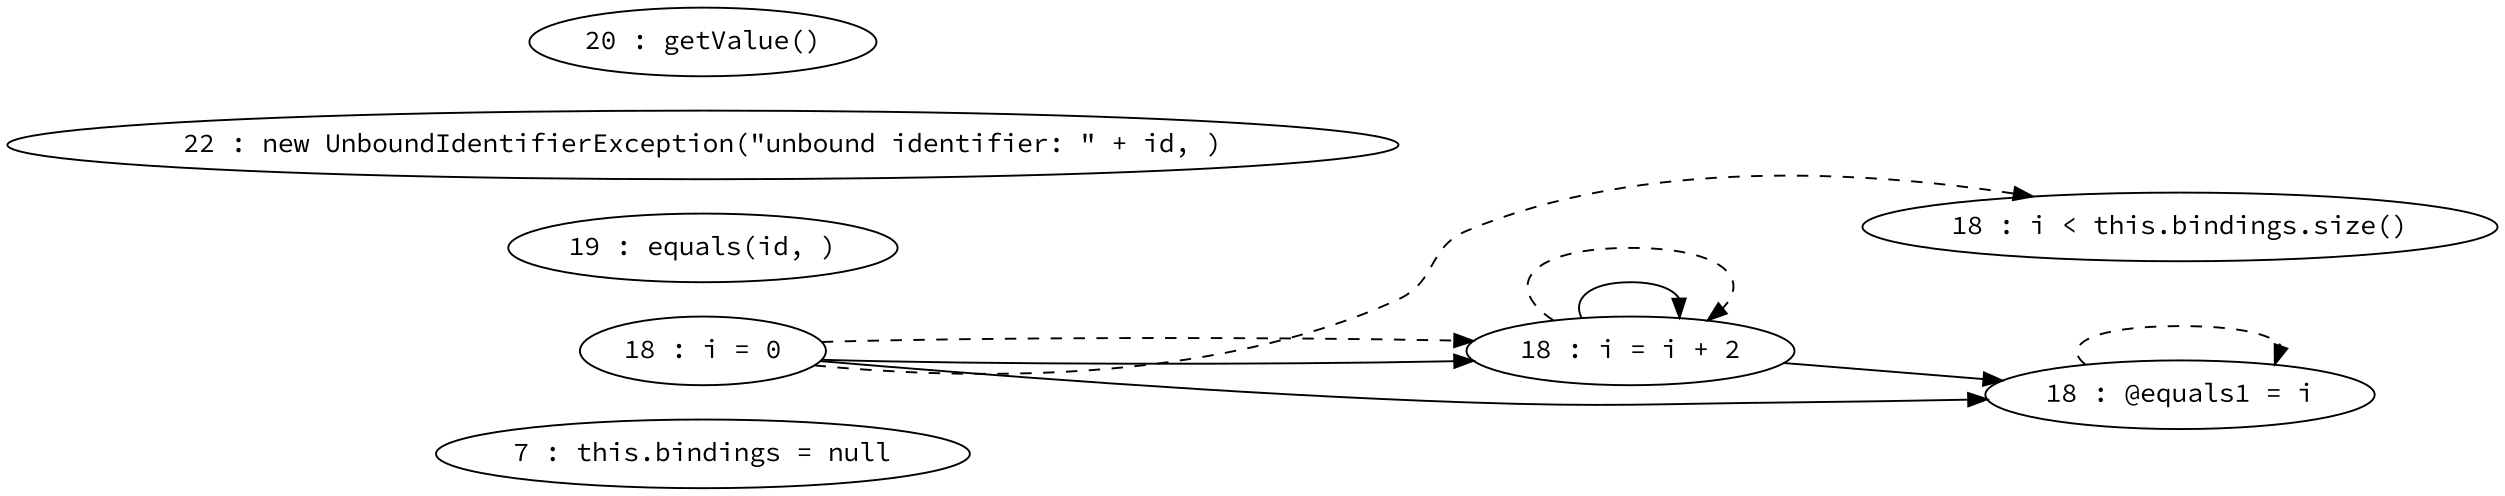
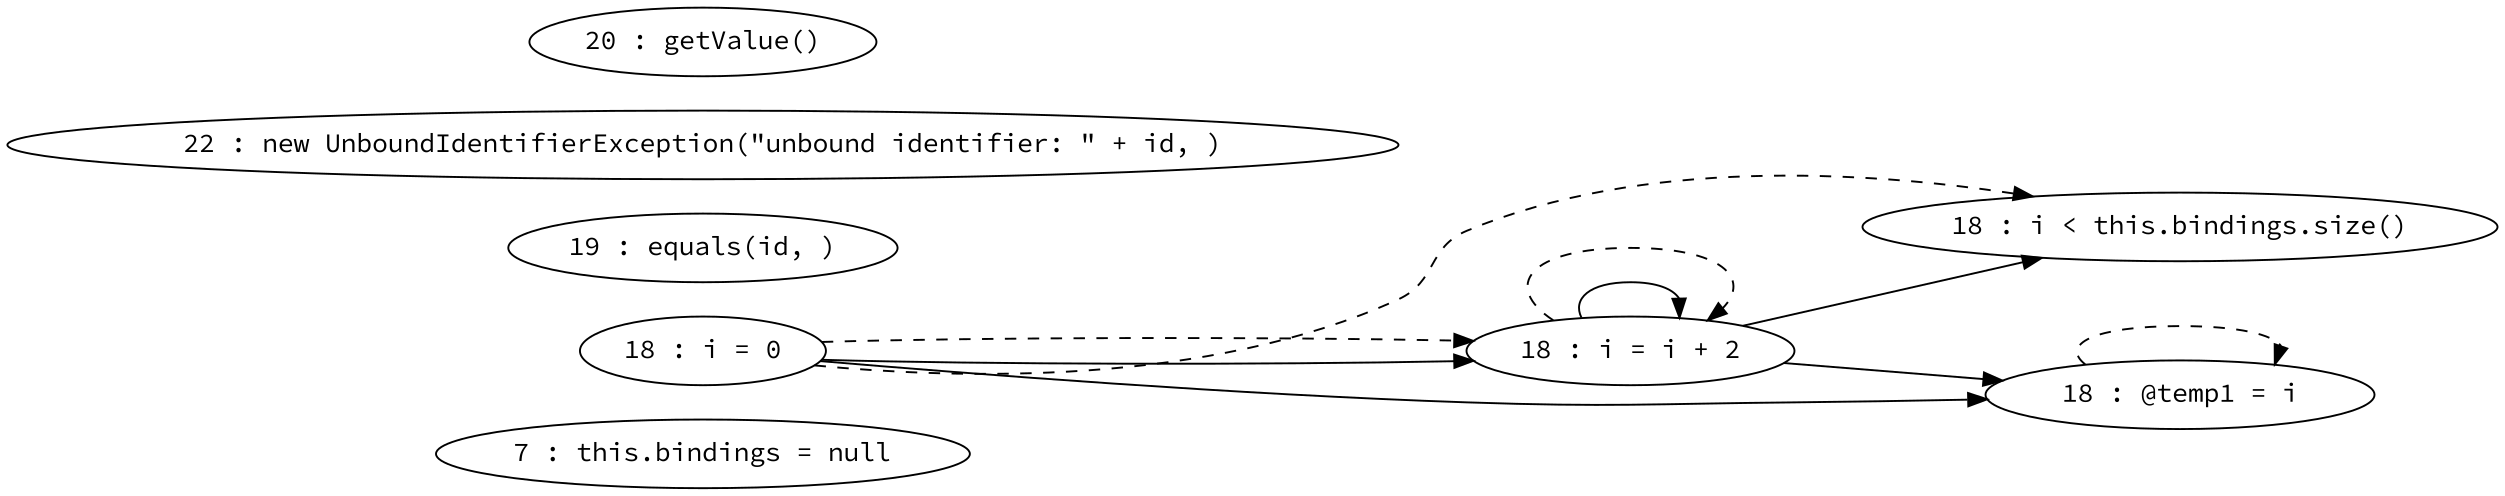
none -> (1883, 294)
(2180, 395) -> (2180, 395)
